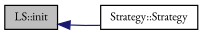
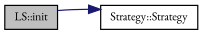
(85, 25) -> (73, 10)
